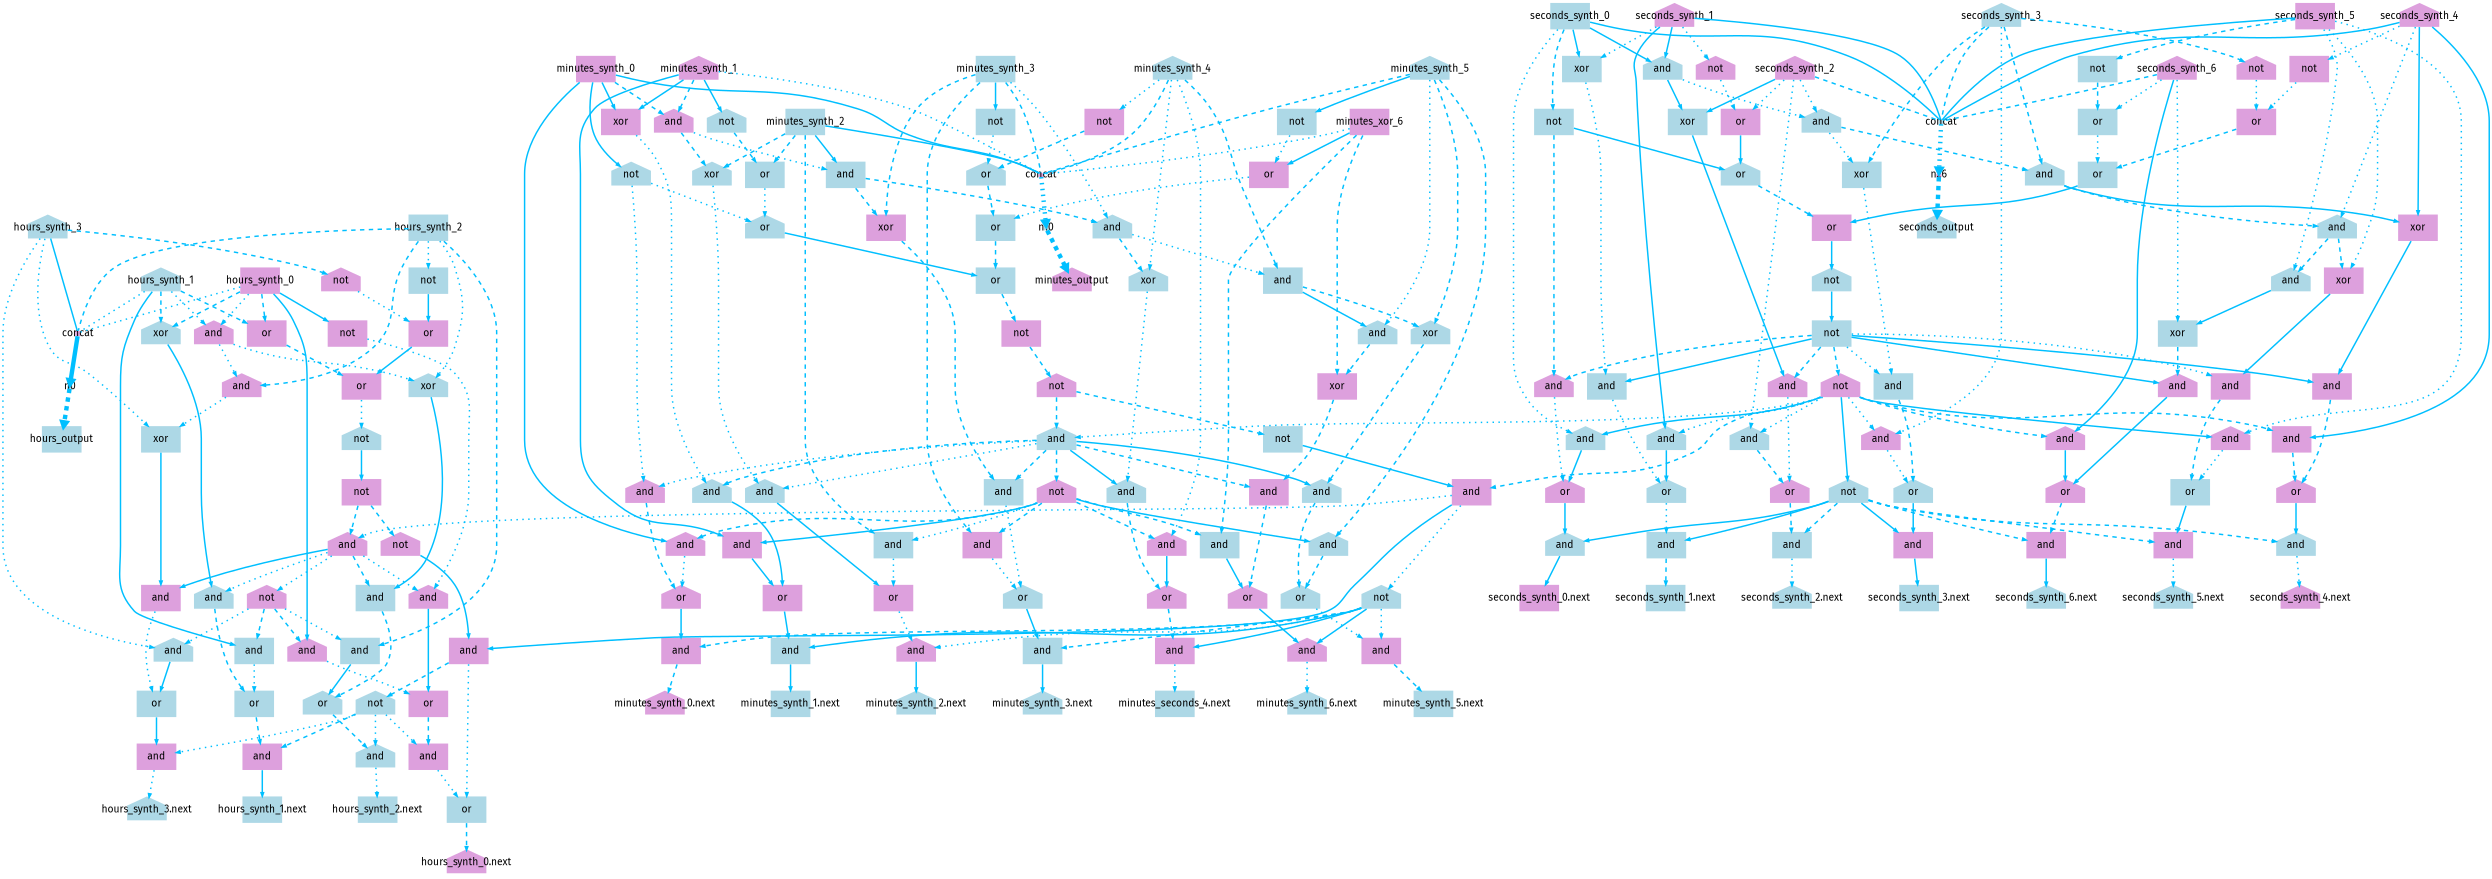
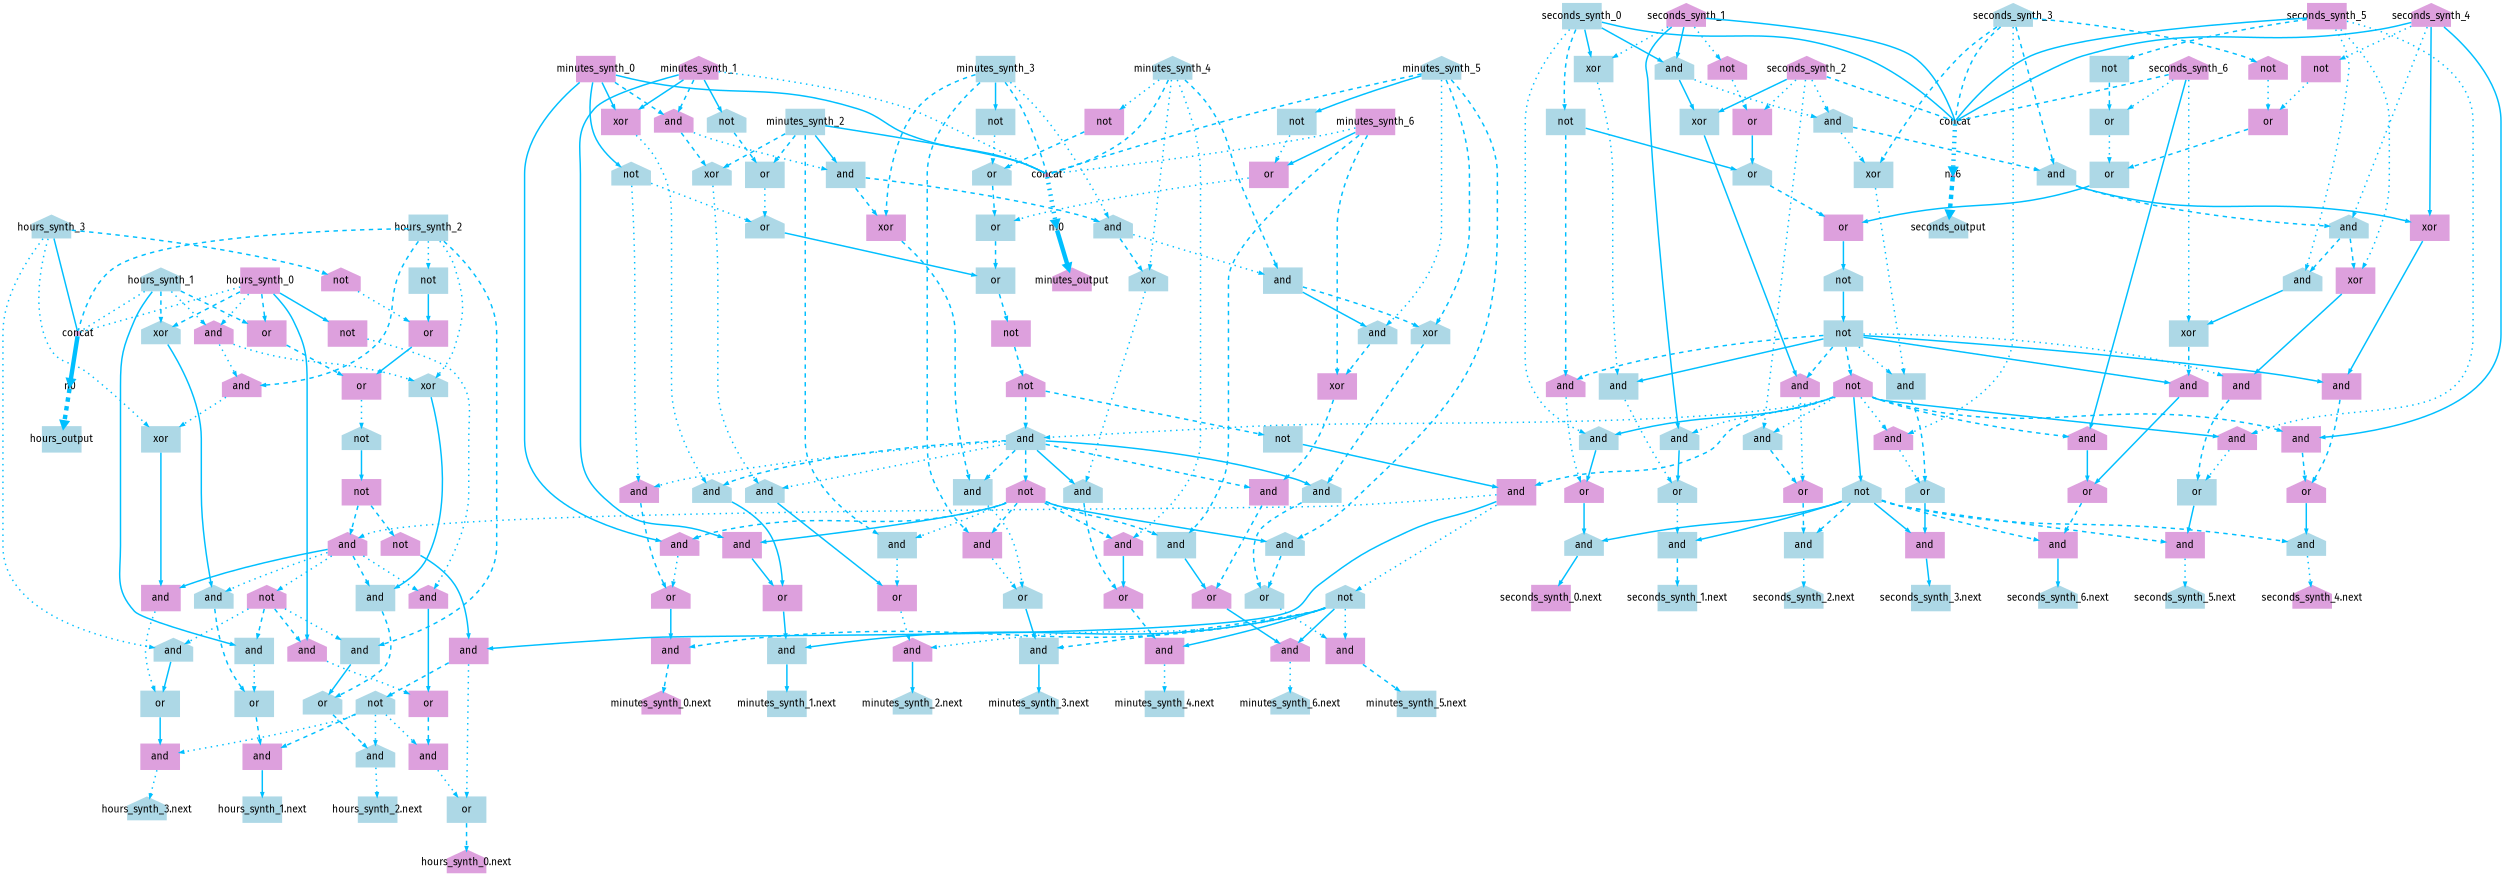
(1370, 122) -> (1375, 122)
(1056, 248) -> (1062, 248)
(1175, 704) -> (1165, 704)
